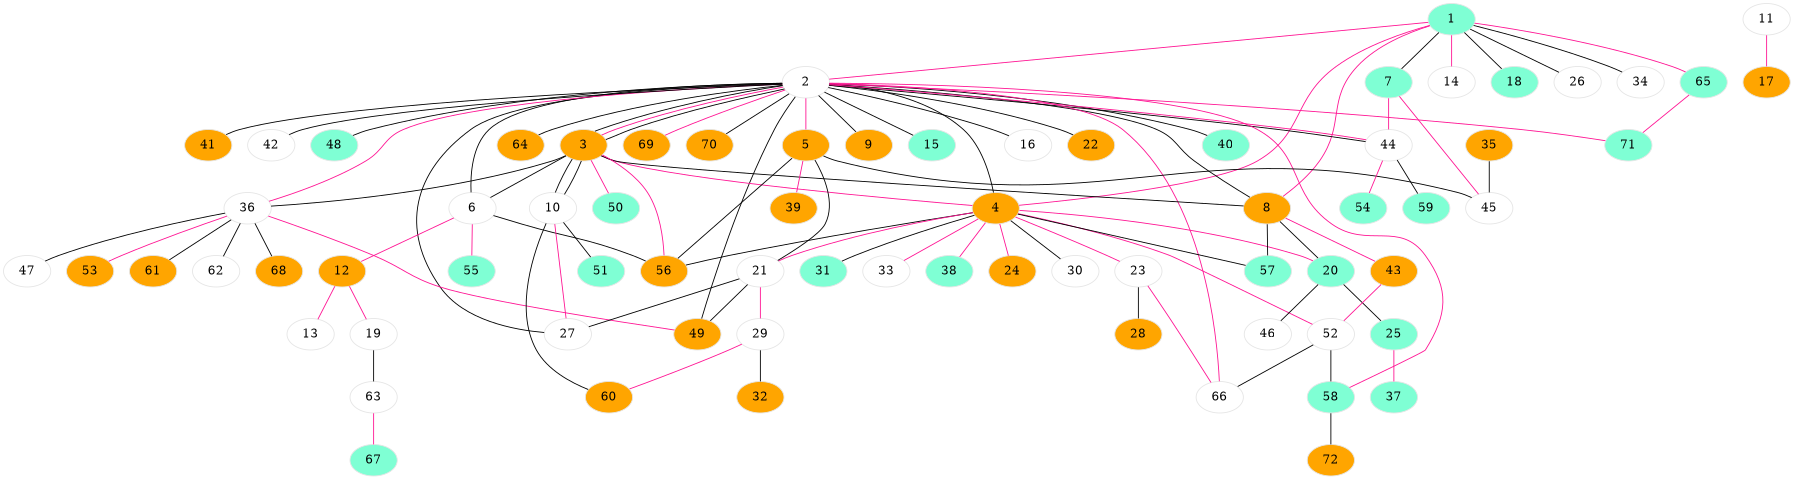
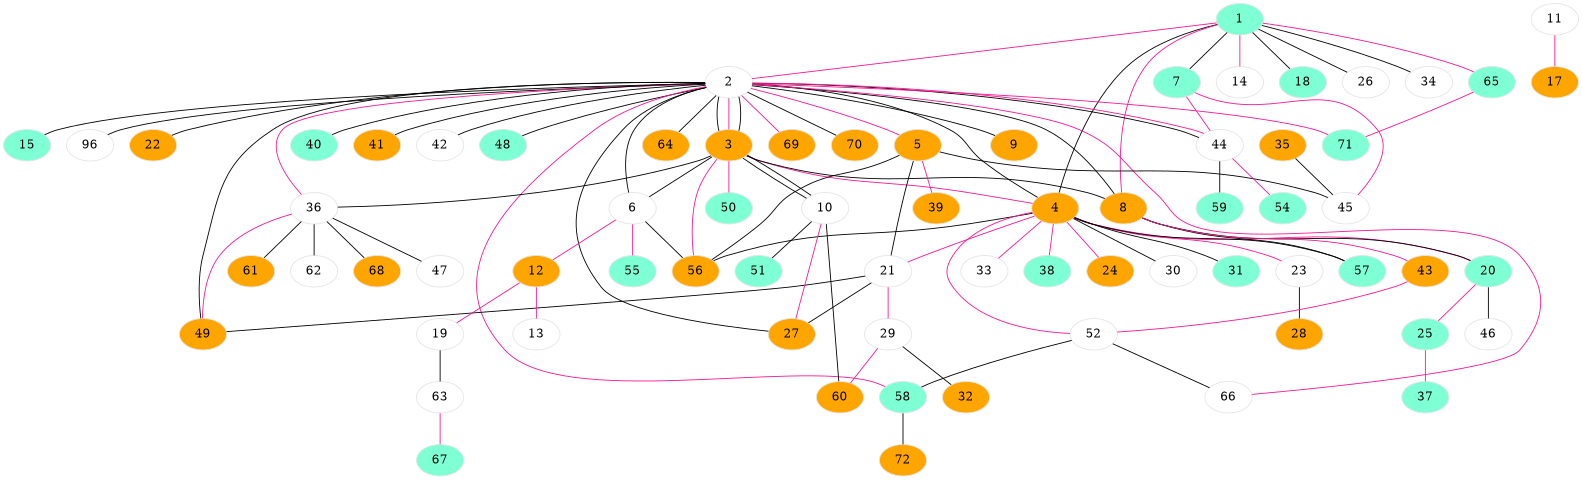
(1028, 145) -> (90, 145)
(1250, 164) -> (1112, 83)
(90, 271) -> none
(1359, 299) -> (1457, 303)
(568, 334) -> (792, 334)
(1180, 334) -> none
